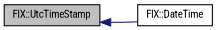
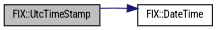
(124, 22) -> (114, 8)
